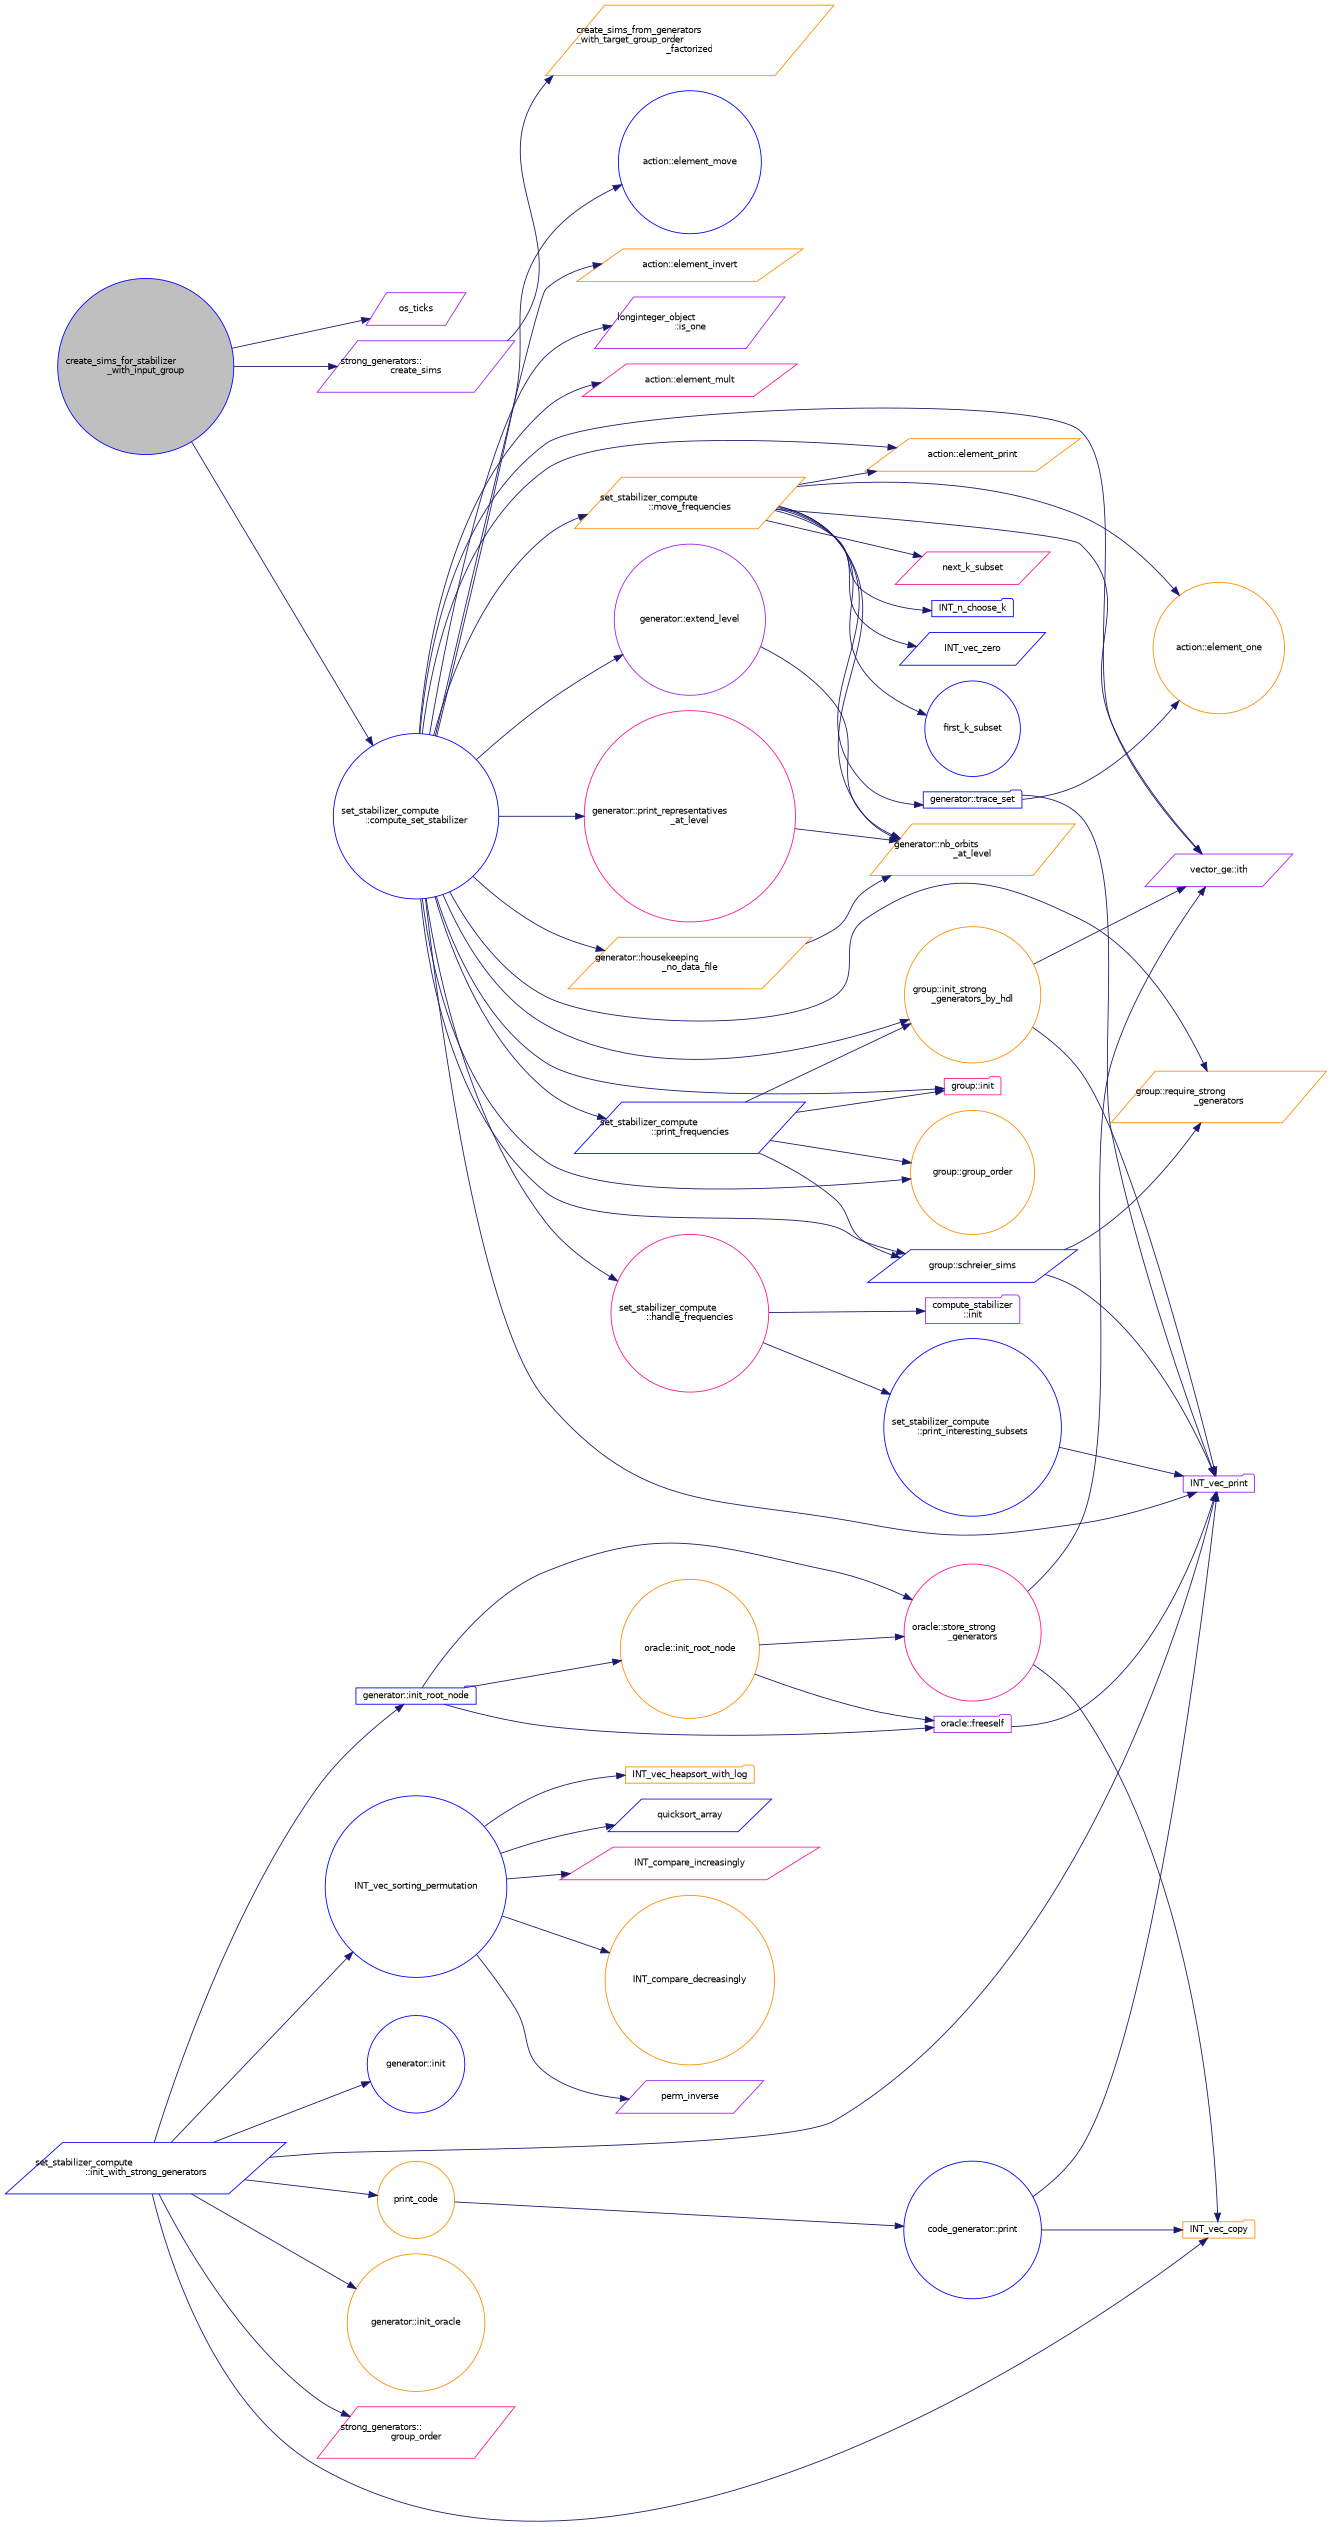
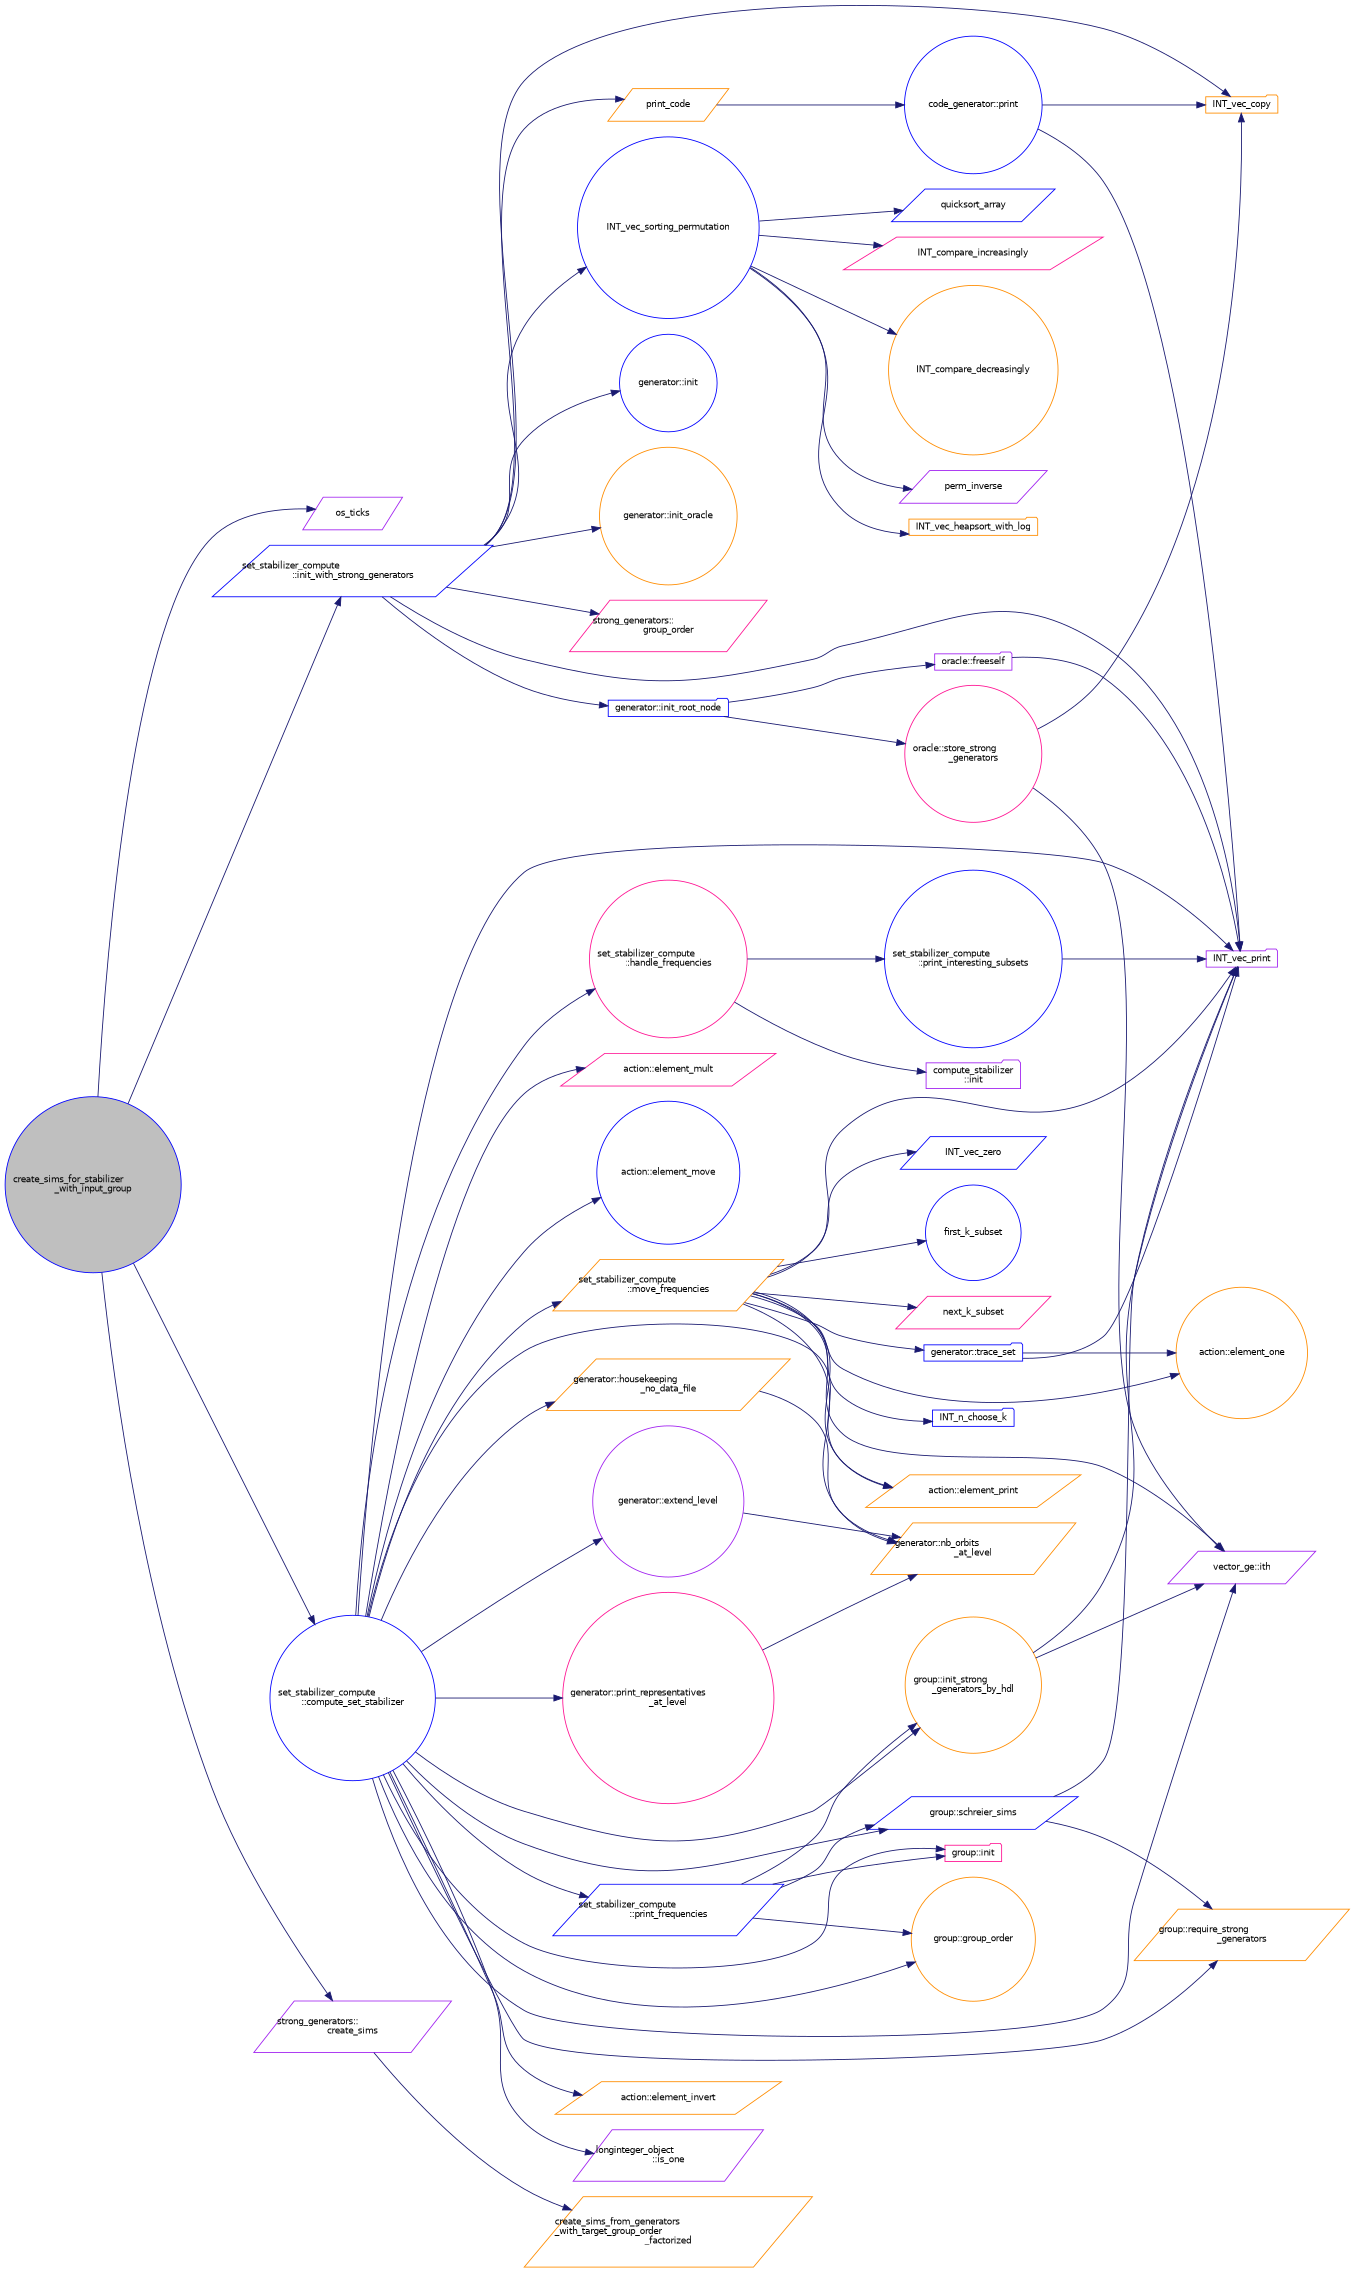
none -> (233, 854)
none -> (967, 1103)
(690, 1649) -> none
(416, 2200) -> (668, 105)
